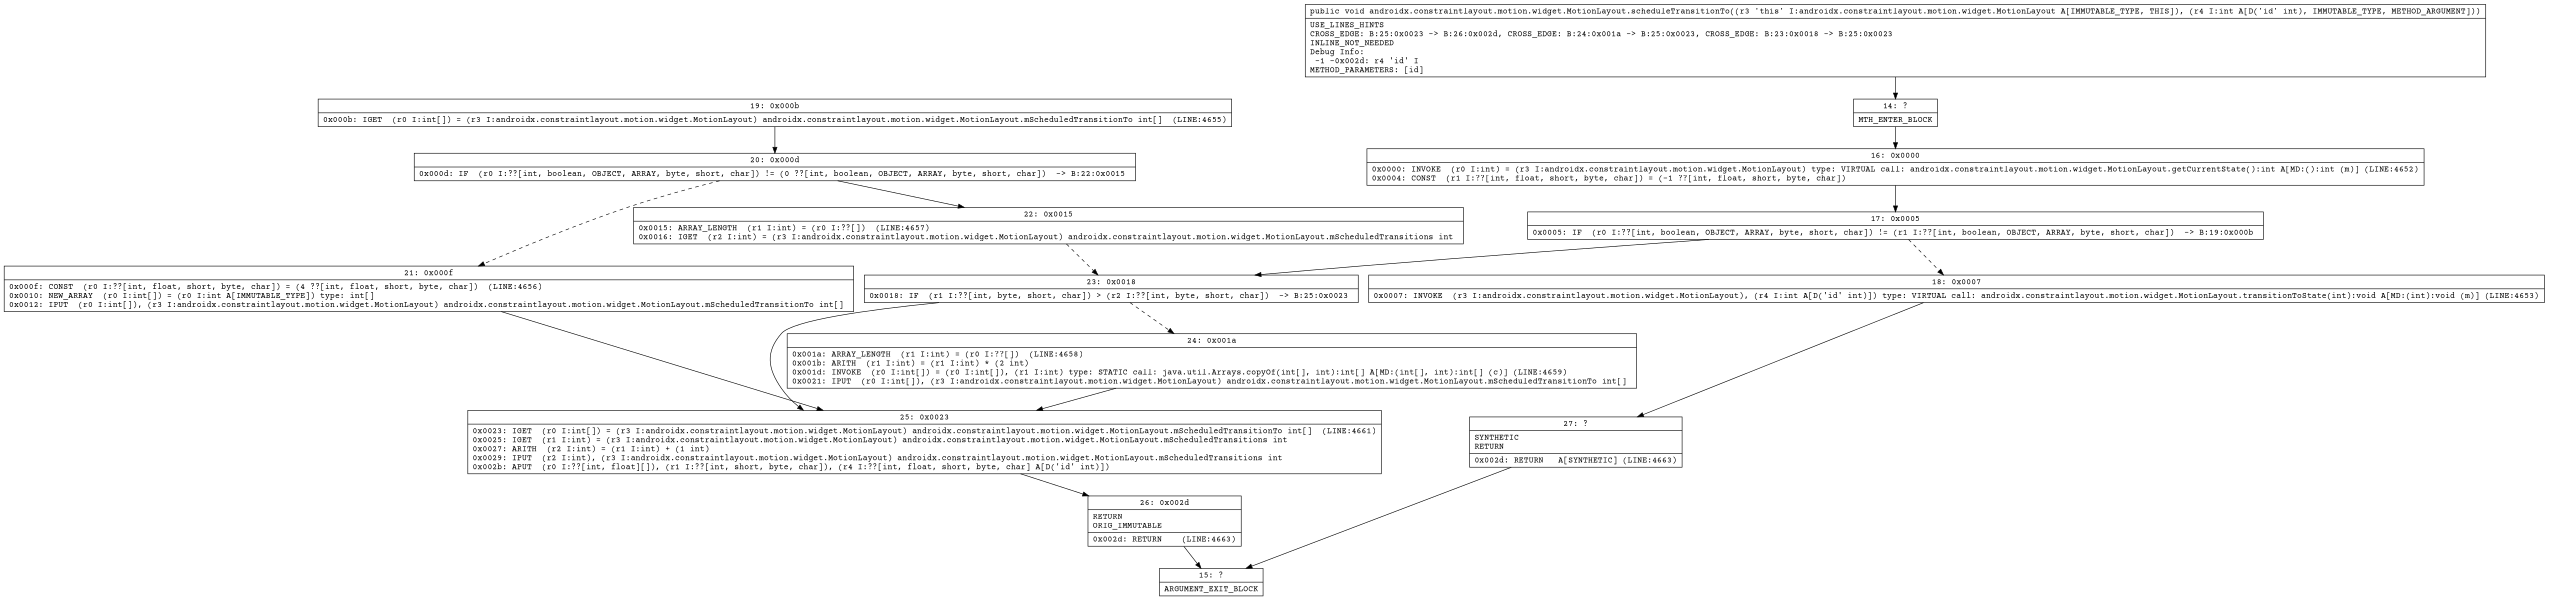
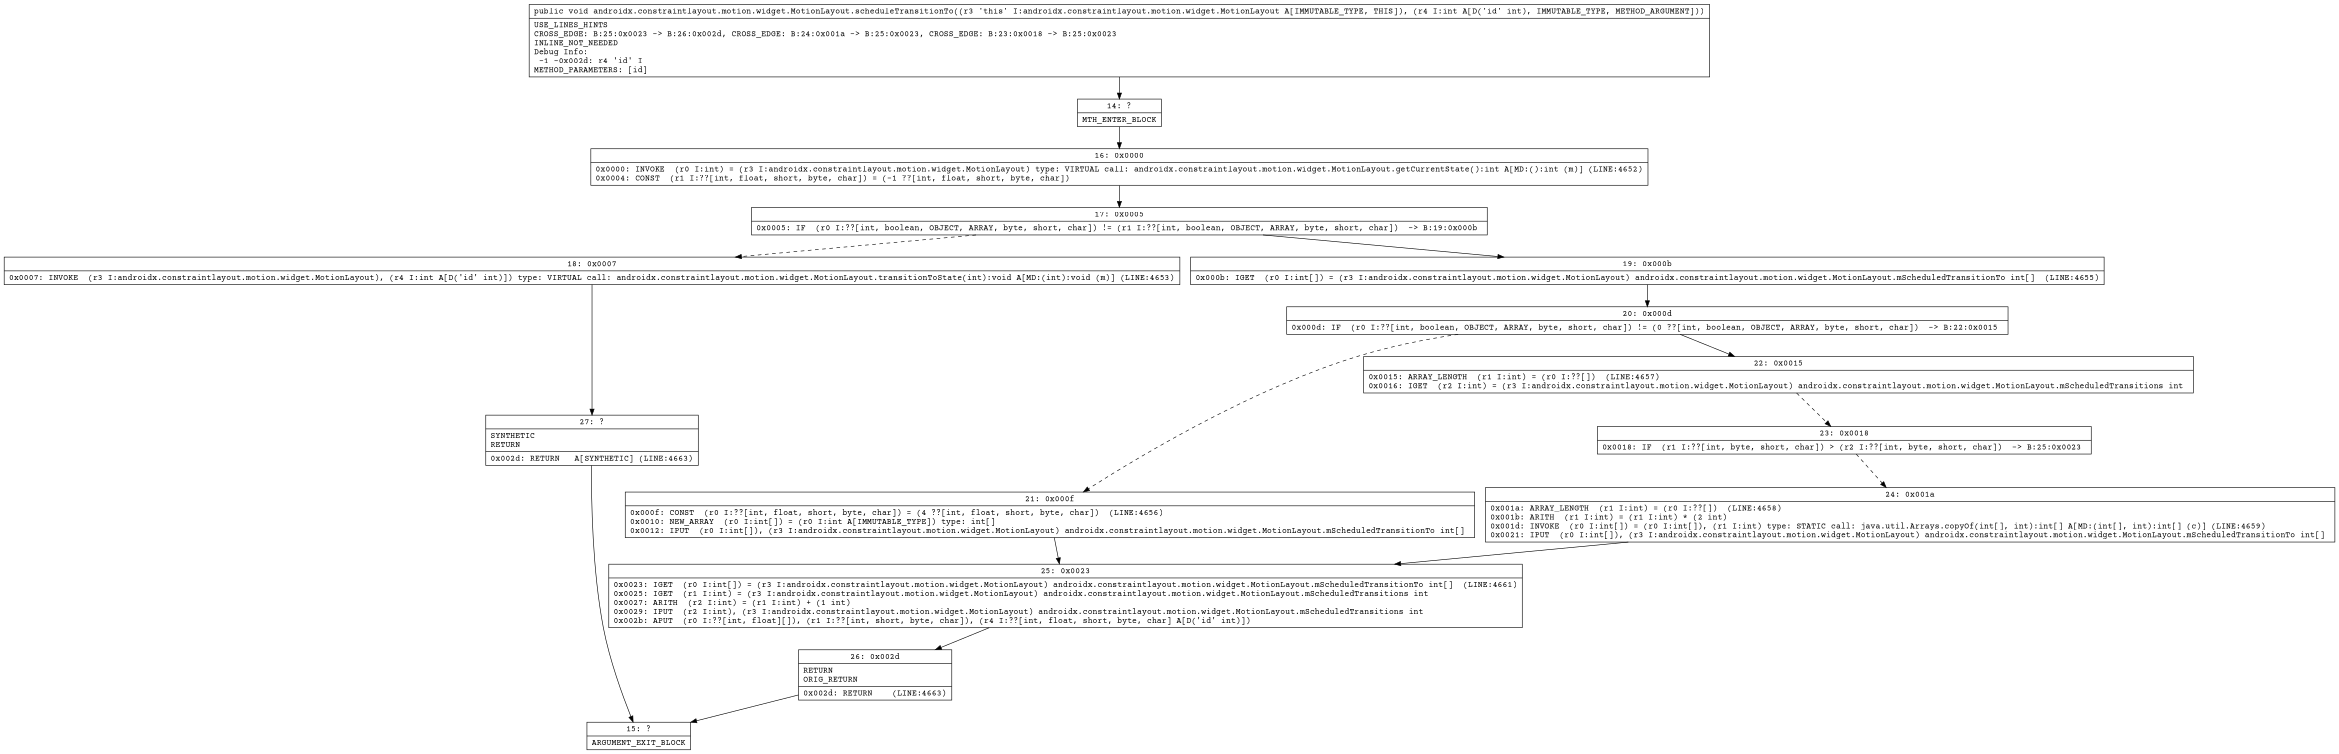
(1485, 256) -> (1380, 246)
(817, 320) -> none
(1127, 525) -> (831, 679)
